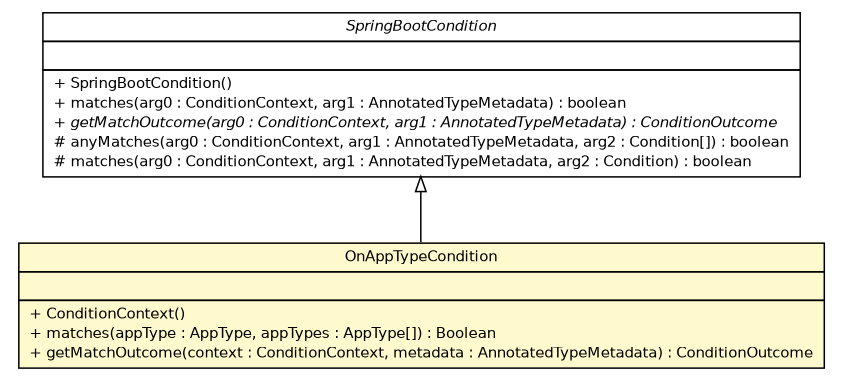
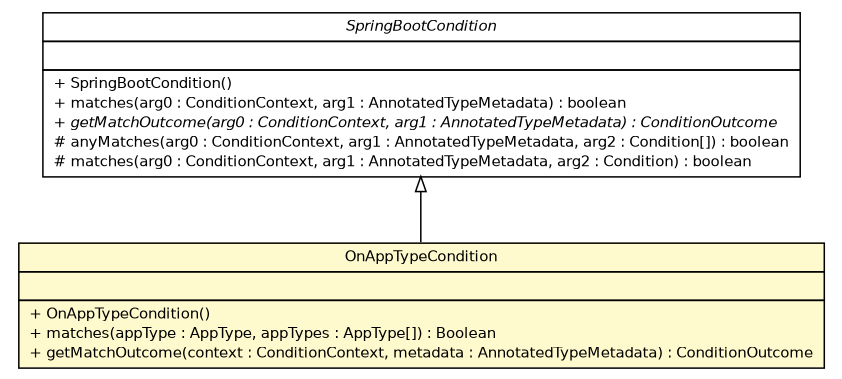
(108, 314) -> (120, 314)
